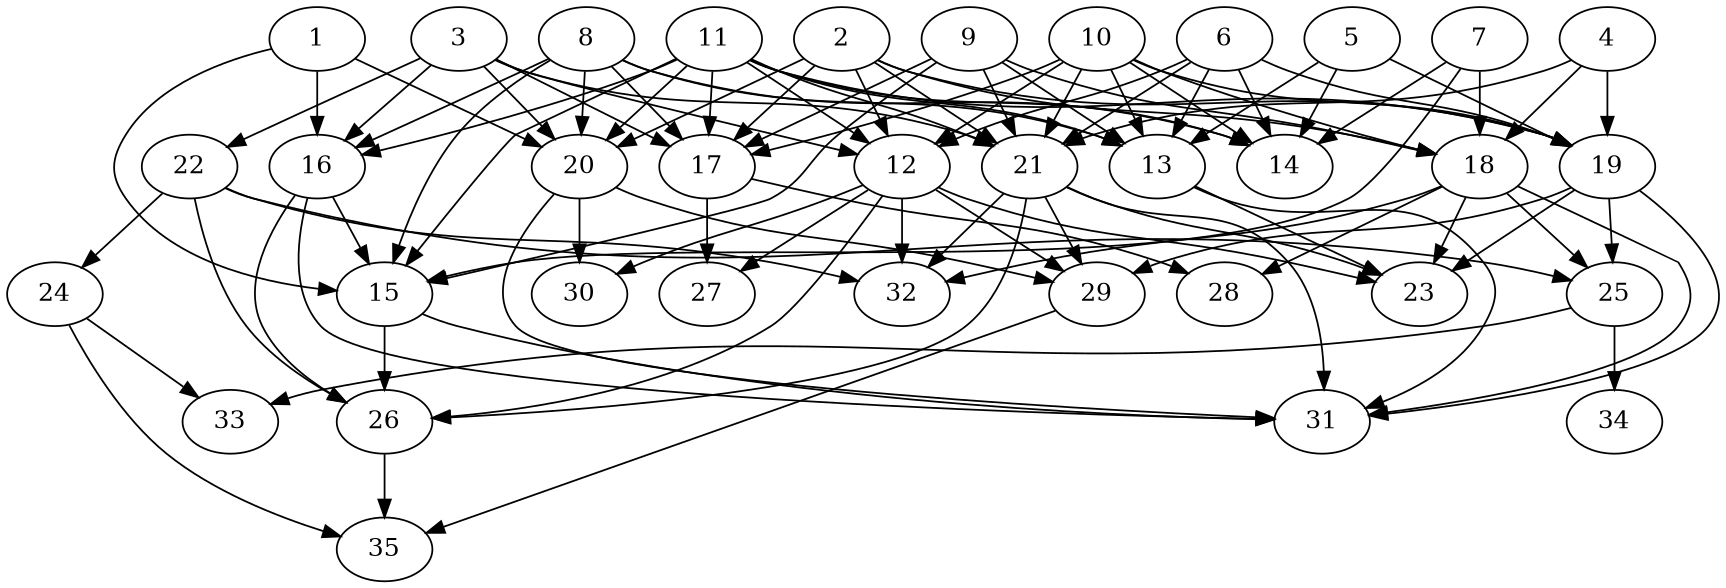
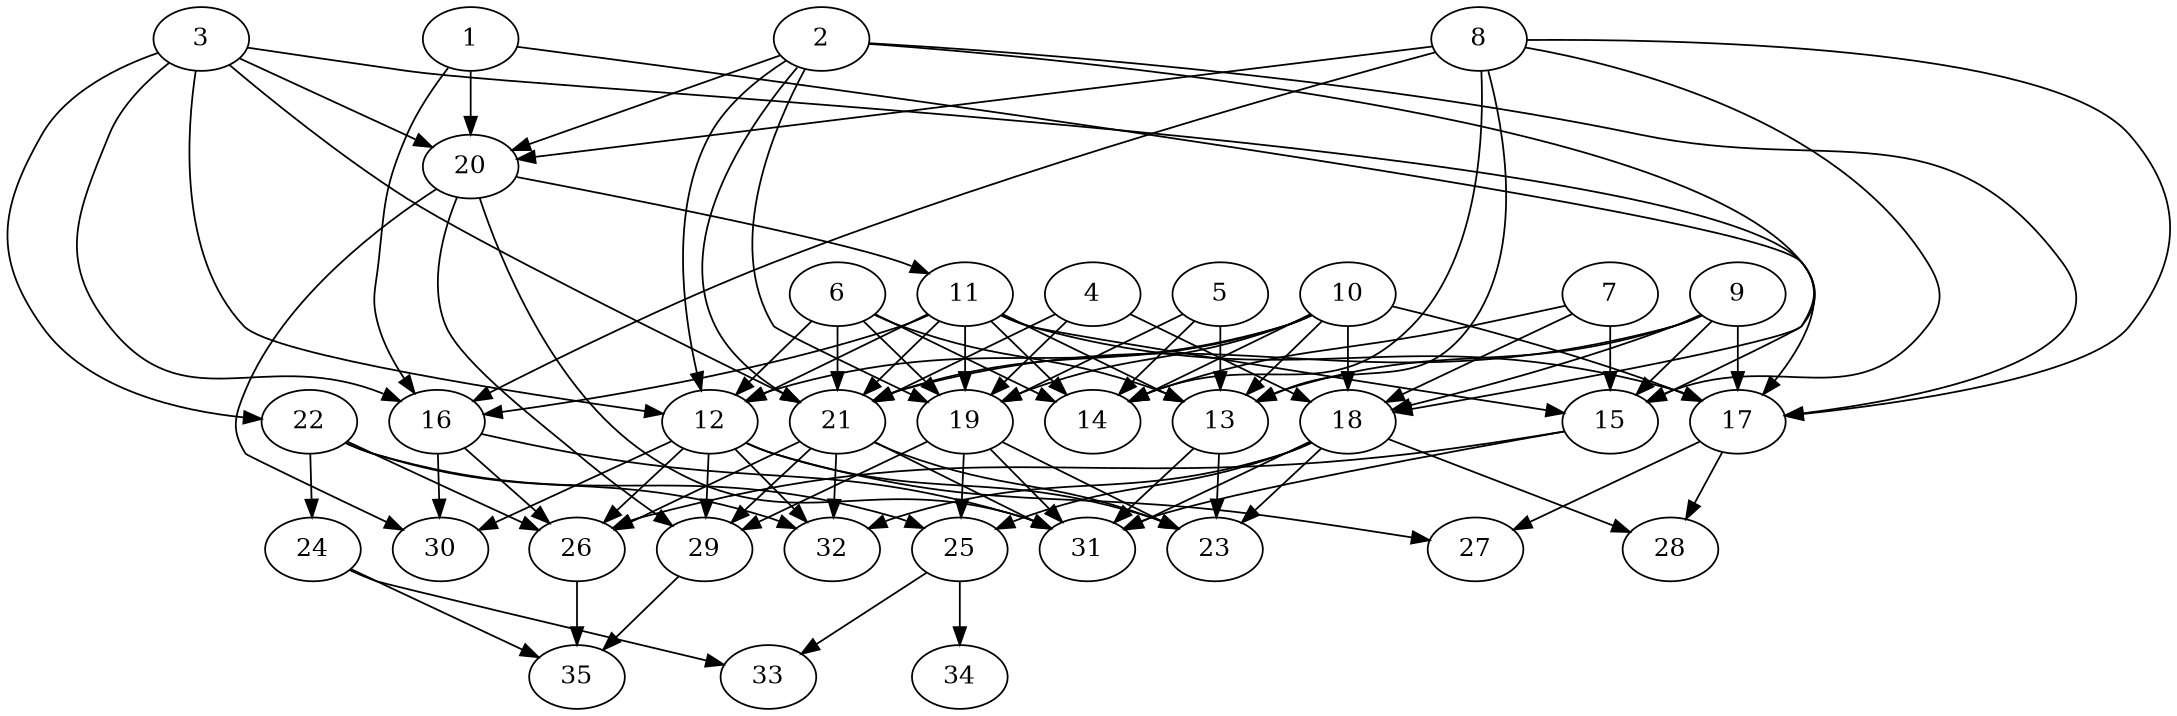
(664, 87) -> (725, 219)
(353, 234) -> (439, 477)
